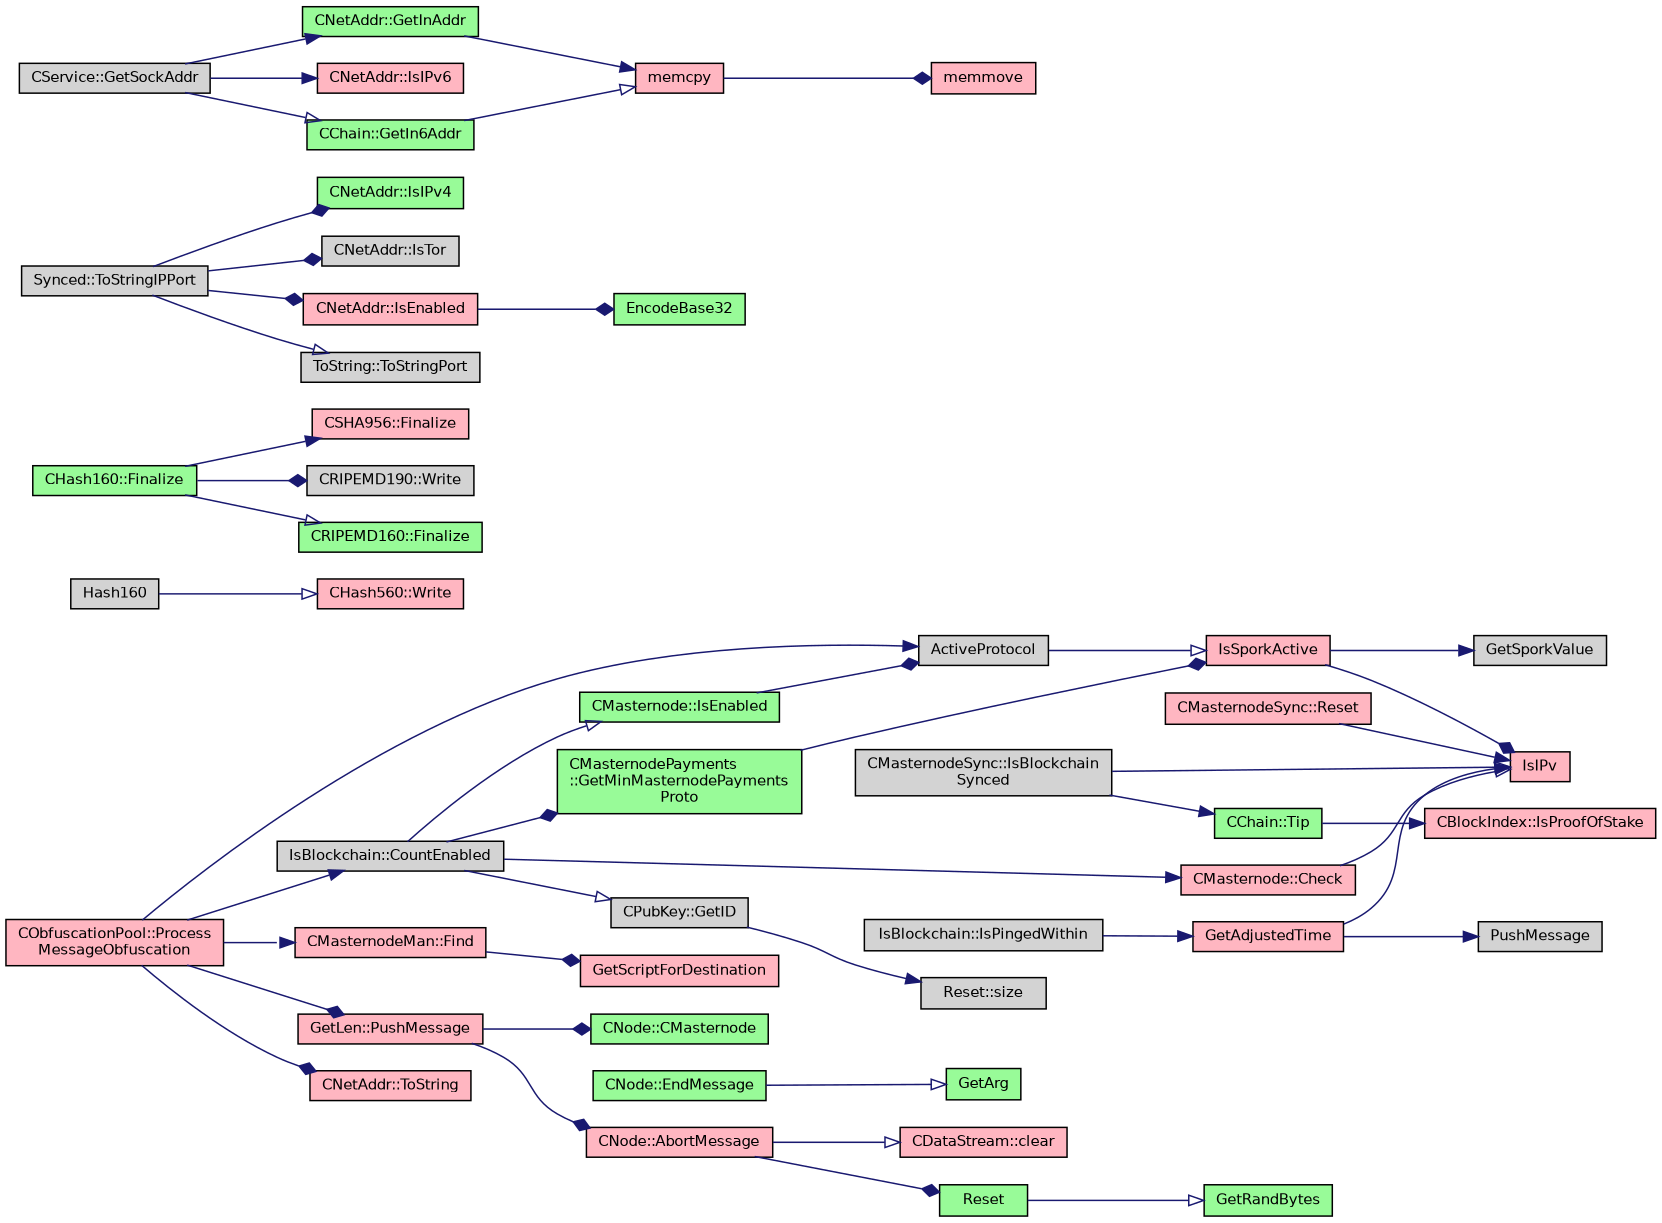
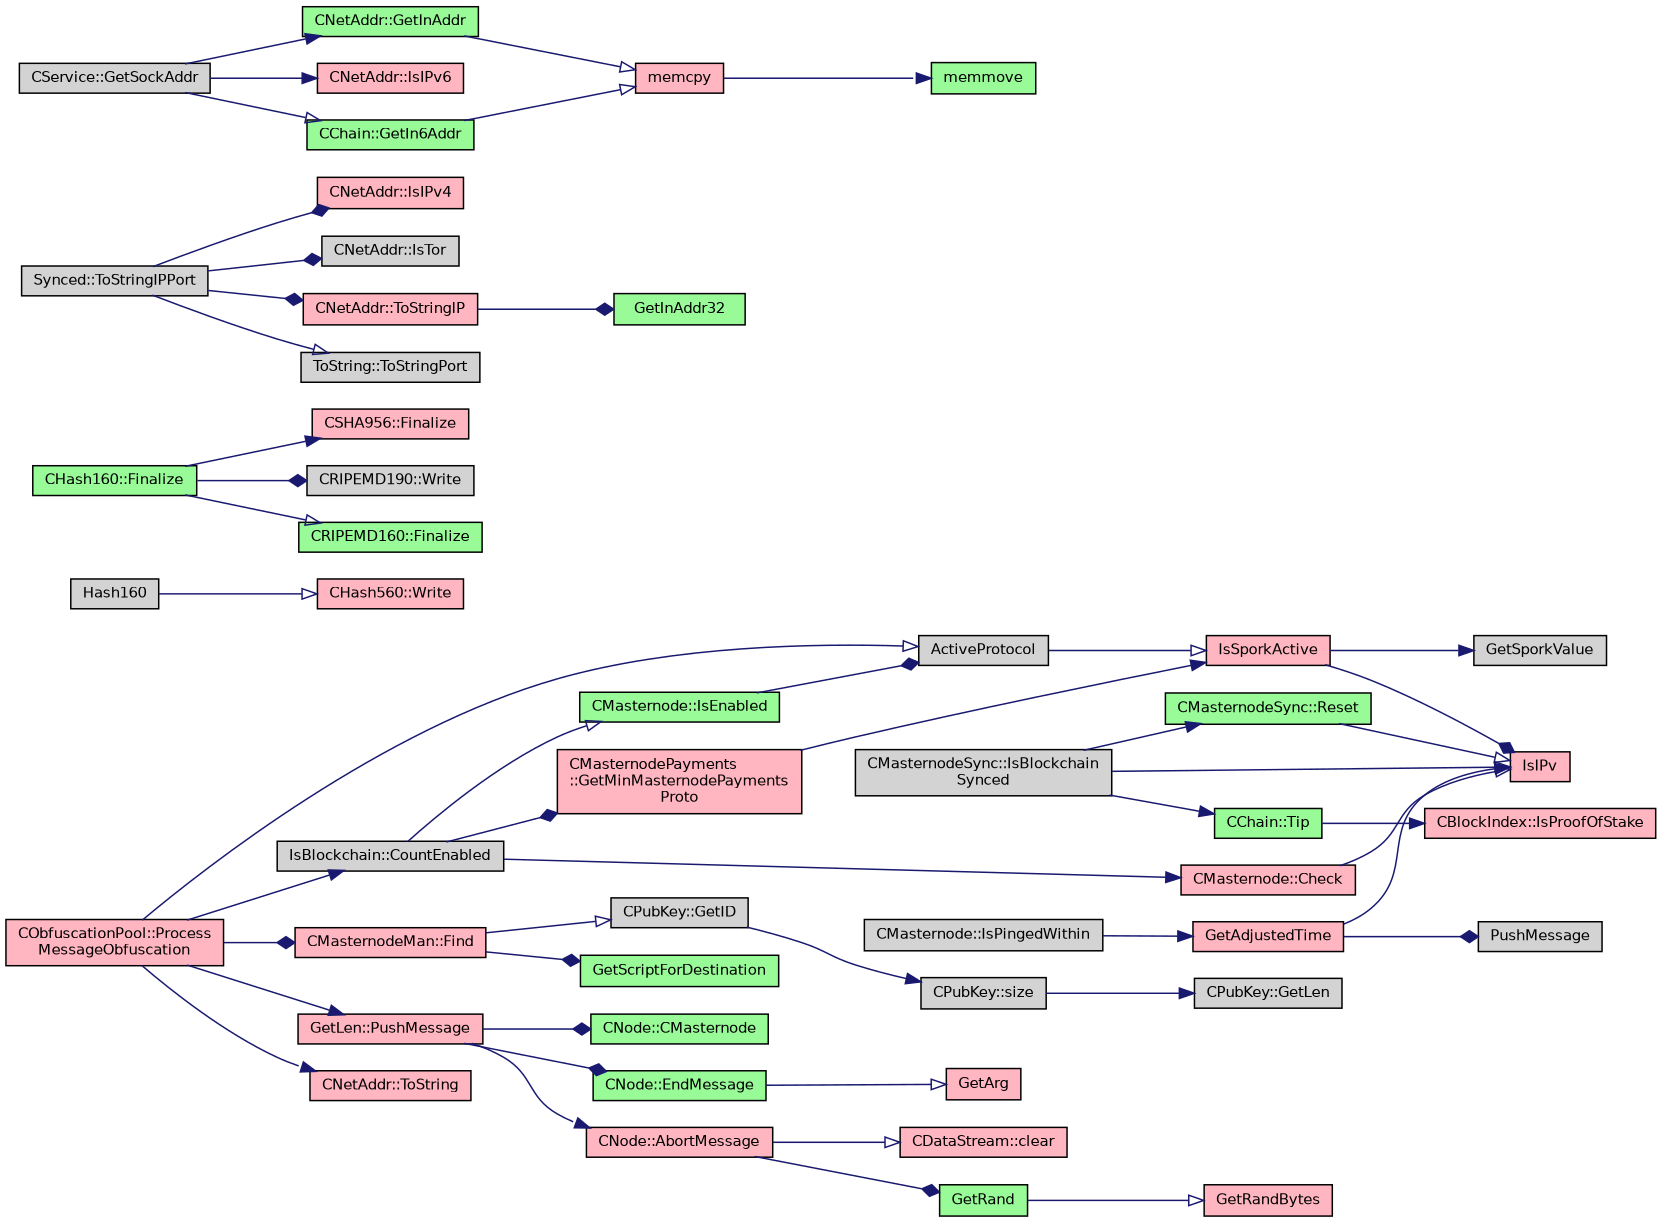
(542, 51) -> (542, 51)
(818, 78) -> (818, 78)
(984, 78) -> (984, 78)
(390, 193) -> (390, 193)
(390, 309) -> (390, 309)
(680, 309) -> (680, 309)
(494, 701) -> (494, 701)
(995, 706) -> (995, 706)
(1268, 709) -> (1268, 709)
none -> (1135, 739)
(1417, 740) -> (1417, 740)
(680, 782) -> (680, 782)
(530, 883) -> (541, 927)
(984, 935) -> (984, 935)
(1404, 937) -> (1404, 937)
(250, 943) -> (250, 943)
(680, 971) -> (680, 971)
(258, 988) -> (258, 988)
(984, 993) -> (984, 993)
none -> (1268, 993)
(216, 1022) -> (216, 1022)
none -> (526, 1056)
(526, 1078) -> (526, 1078)
(984, 1084) -> (984, 1084)
(984, 1200) -> (984, 1200)
(1268, 1200) -> (1268, 1200)
